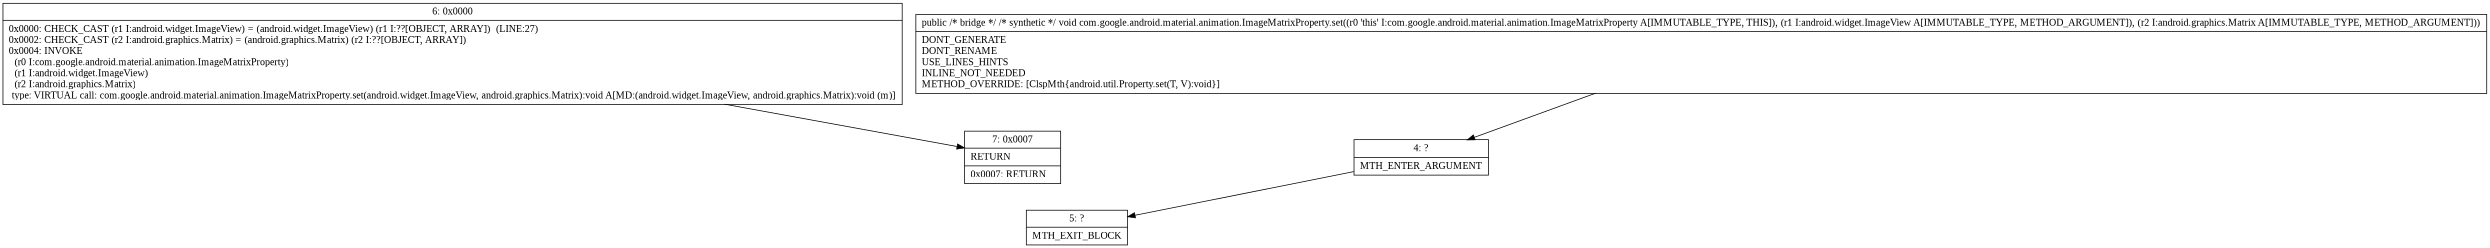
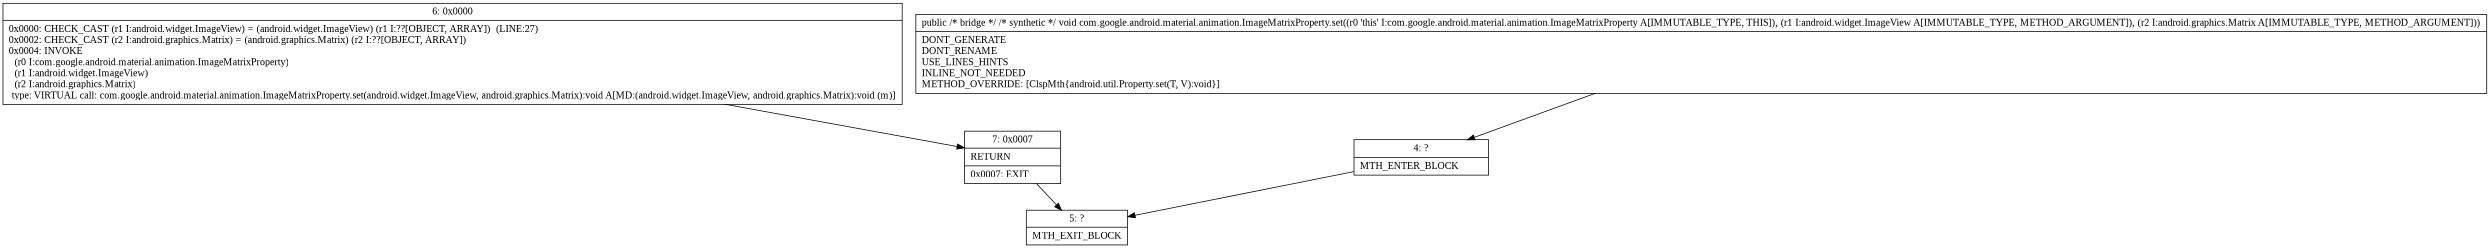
(1421, 166) -> (1409, 166)
(1013, 174) -> (1004, 174)
none -> (1046, 194)
